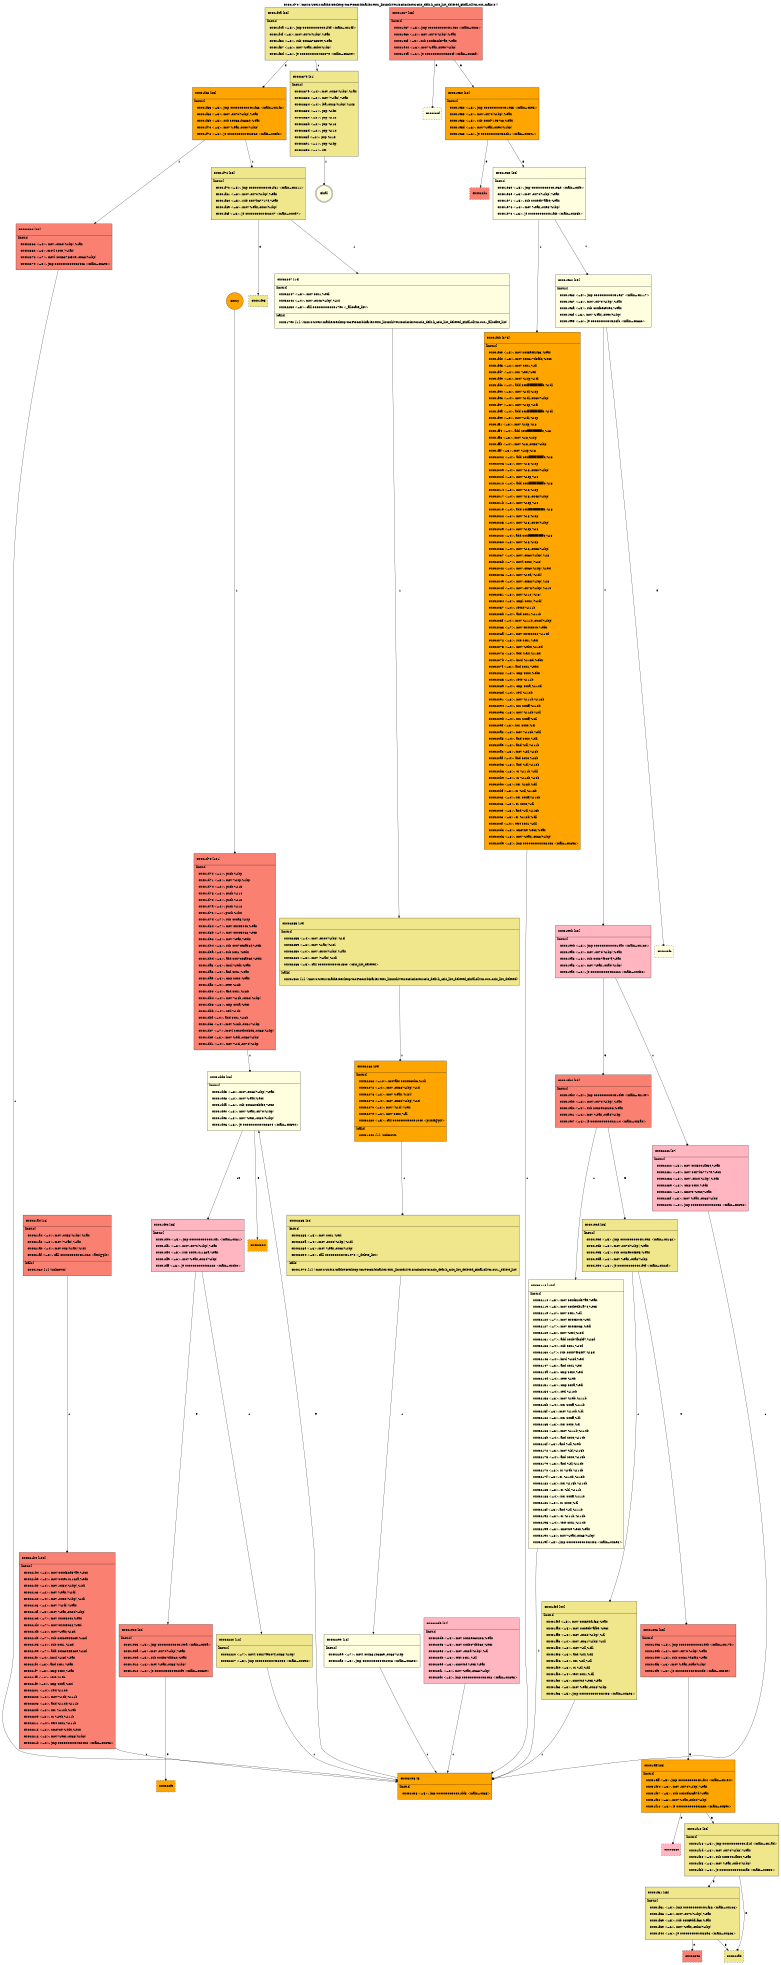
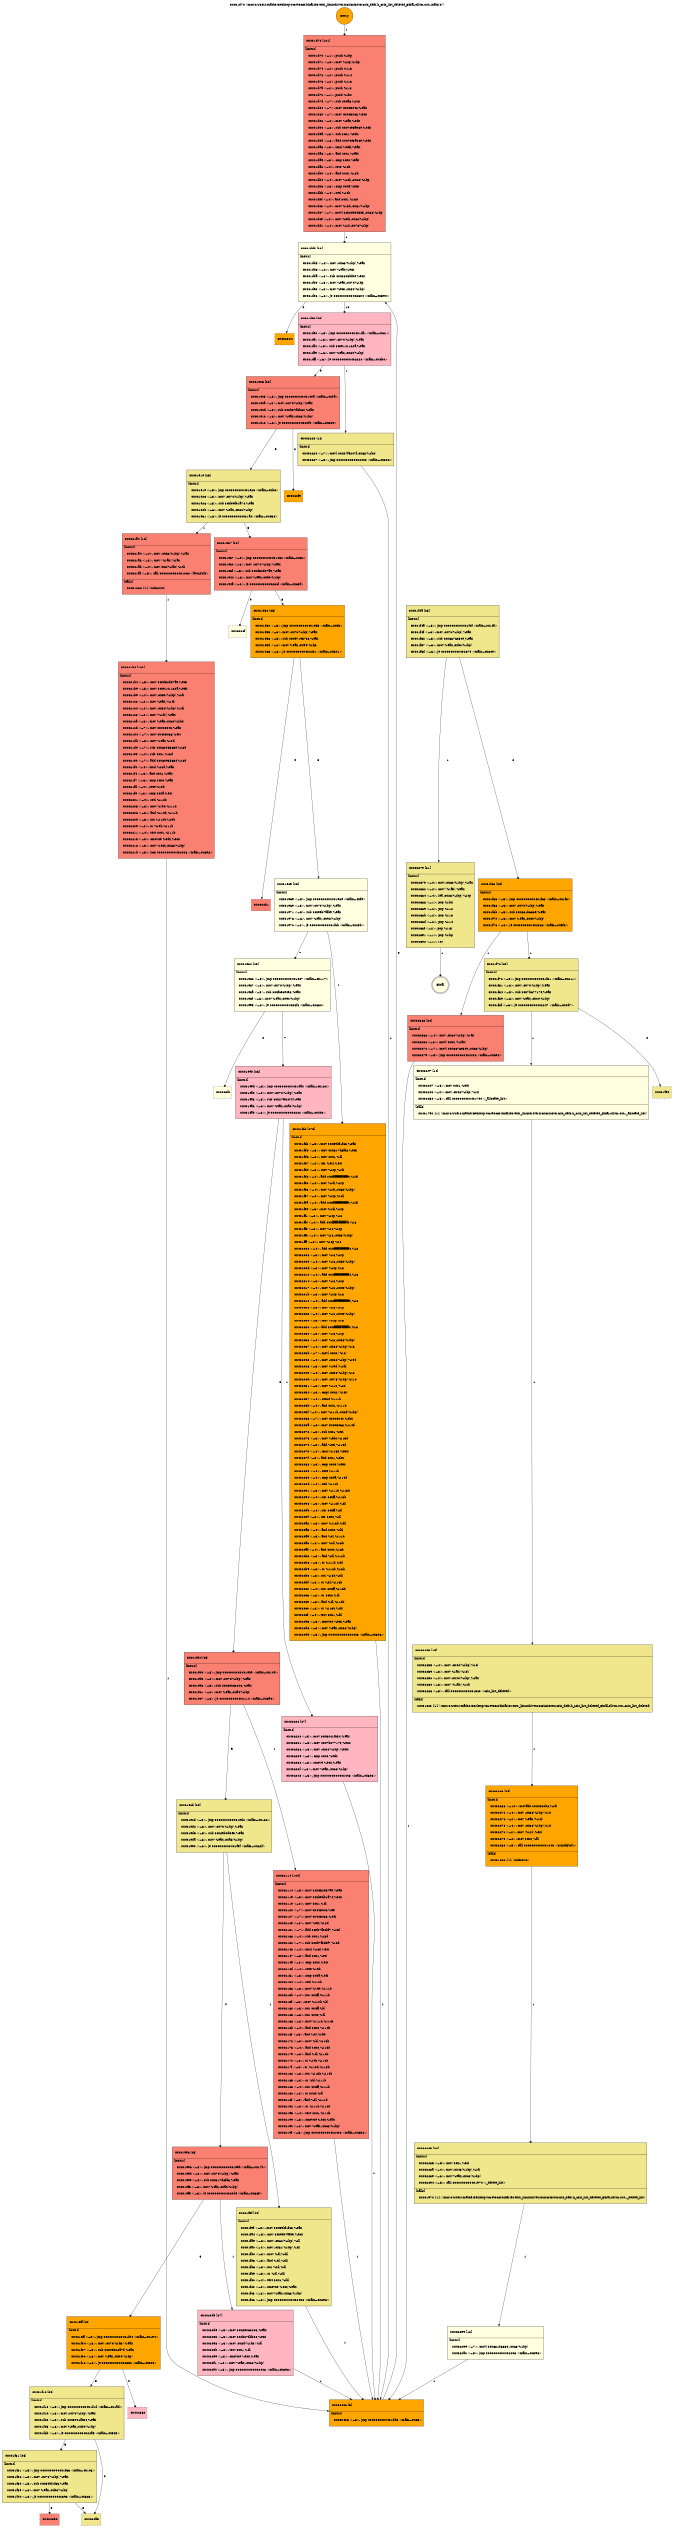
none -> (233, 496)
(576, 1414) -> (321, 2005)
none -> (223, 2254)
